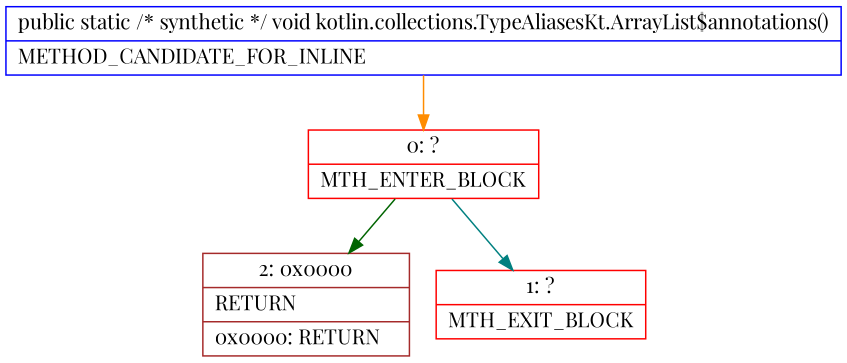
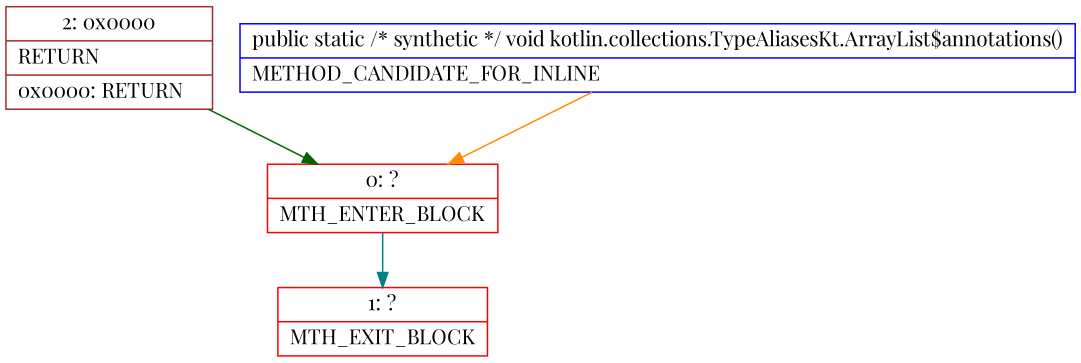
(377, 220) -> (256, 133)
